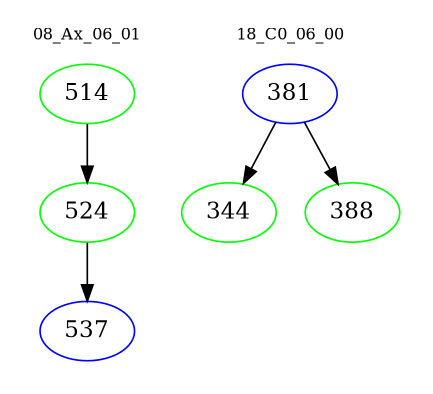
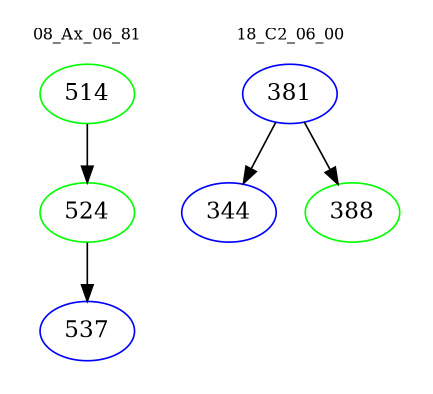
(87, 35) -> (87, 35)
(291, 35) -> (291, 35)
(229, 212) -> (229, 212)
